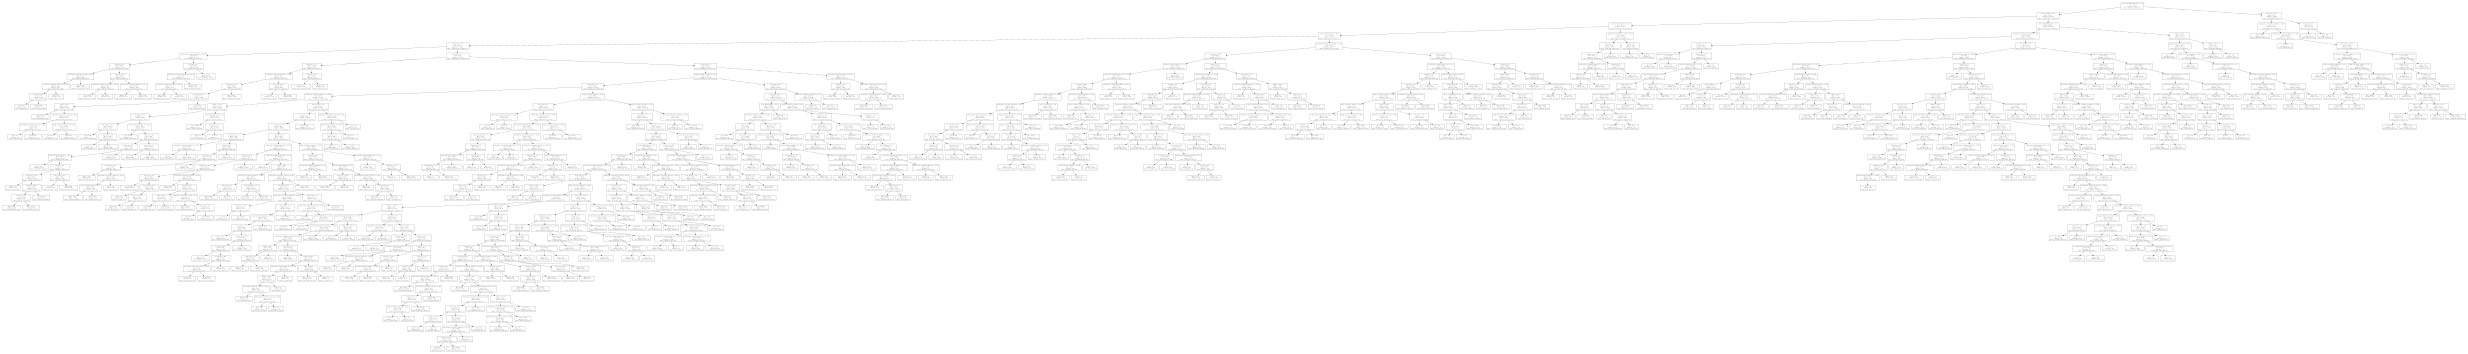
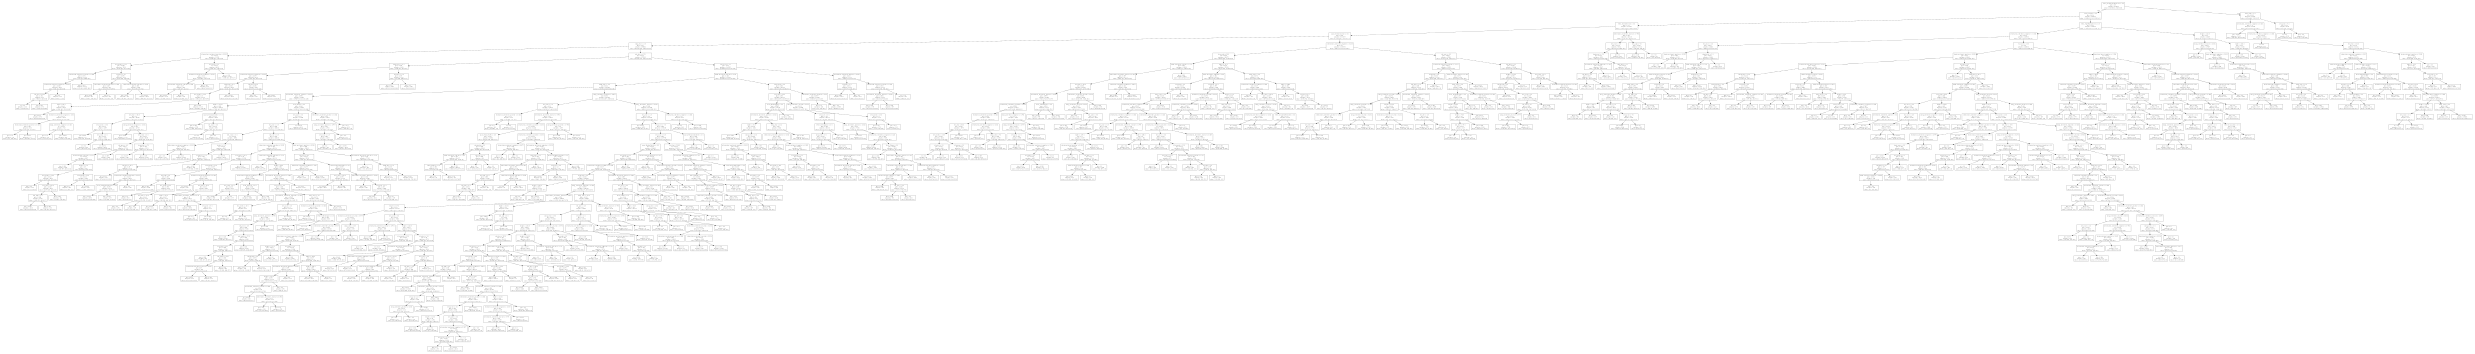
(2404, 77) -> none
